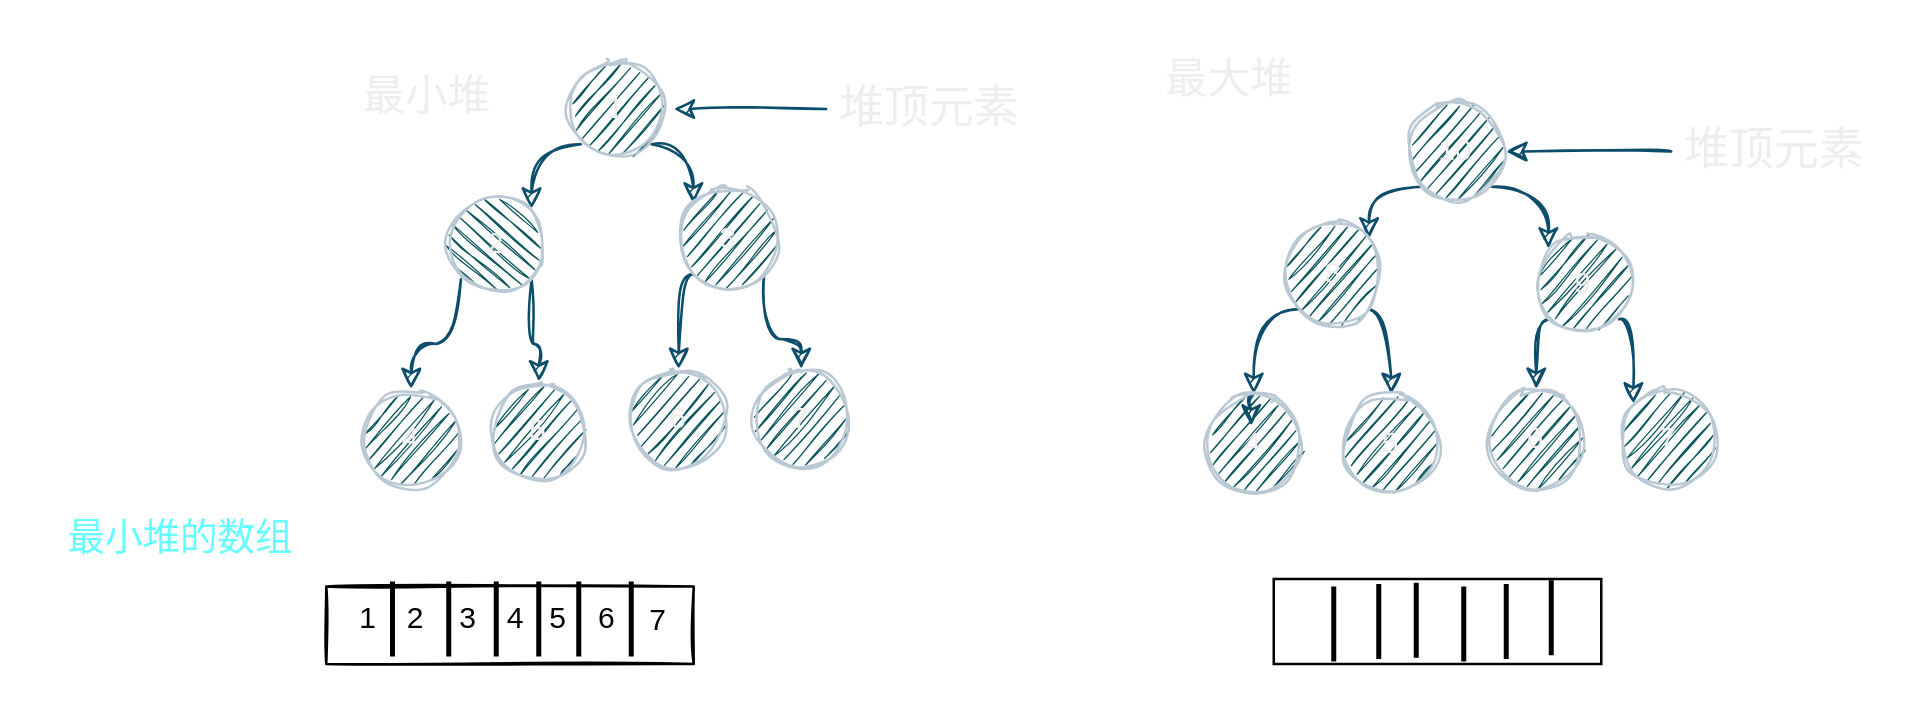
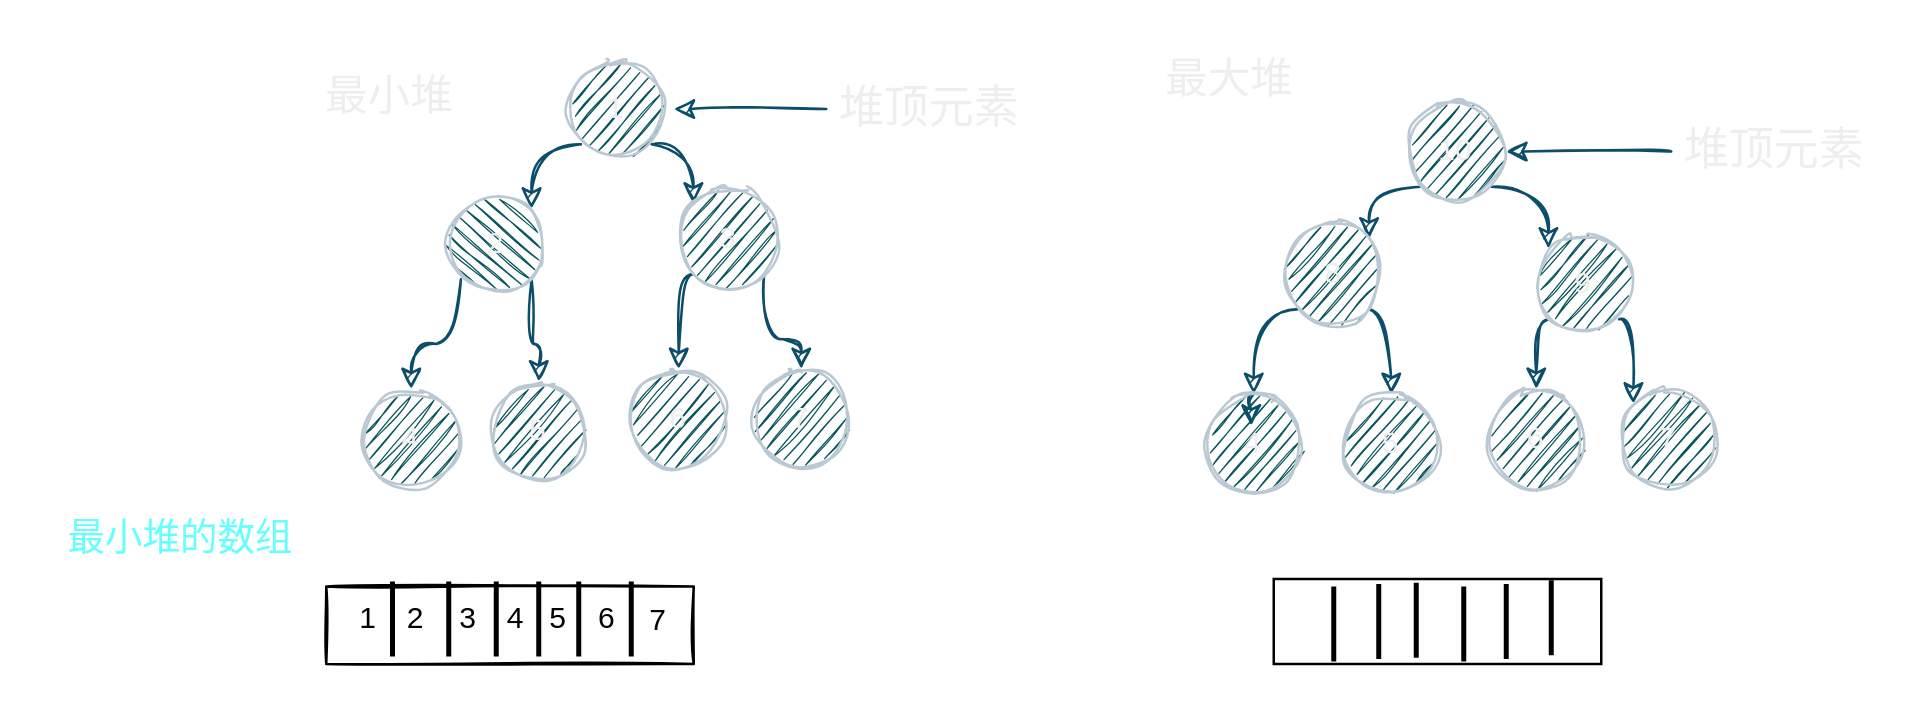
(425, 99) -> (388, 99)
